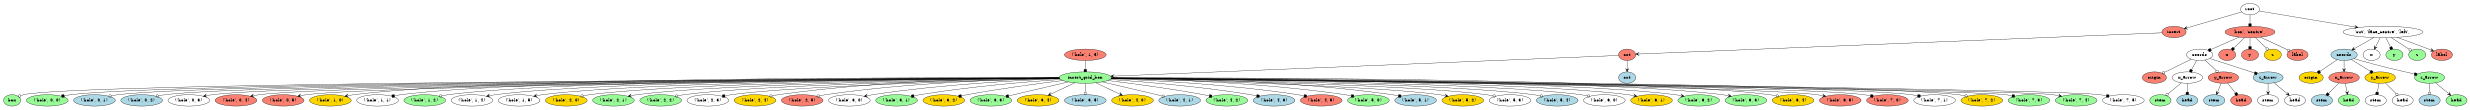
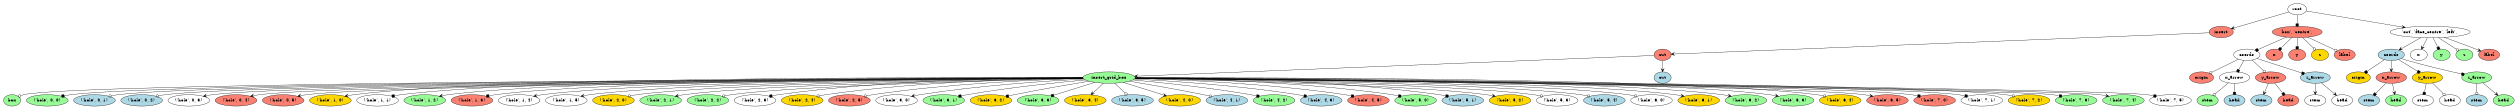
(1085, 65) -> (786, 81)
(750, 81) -> (762, 81)
